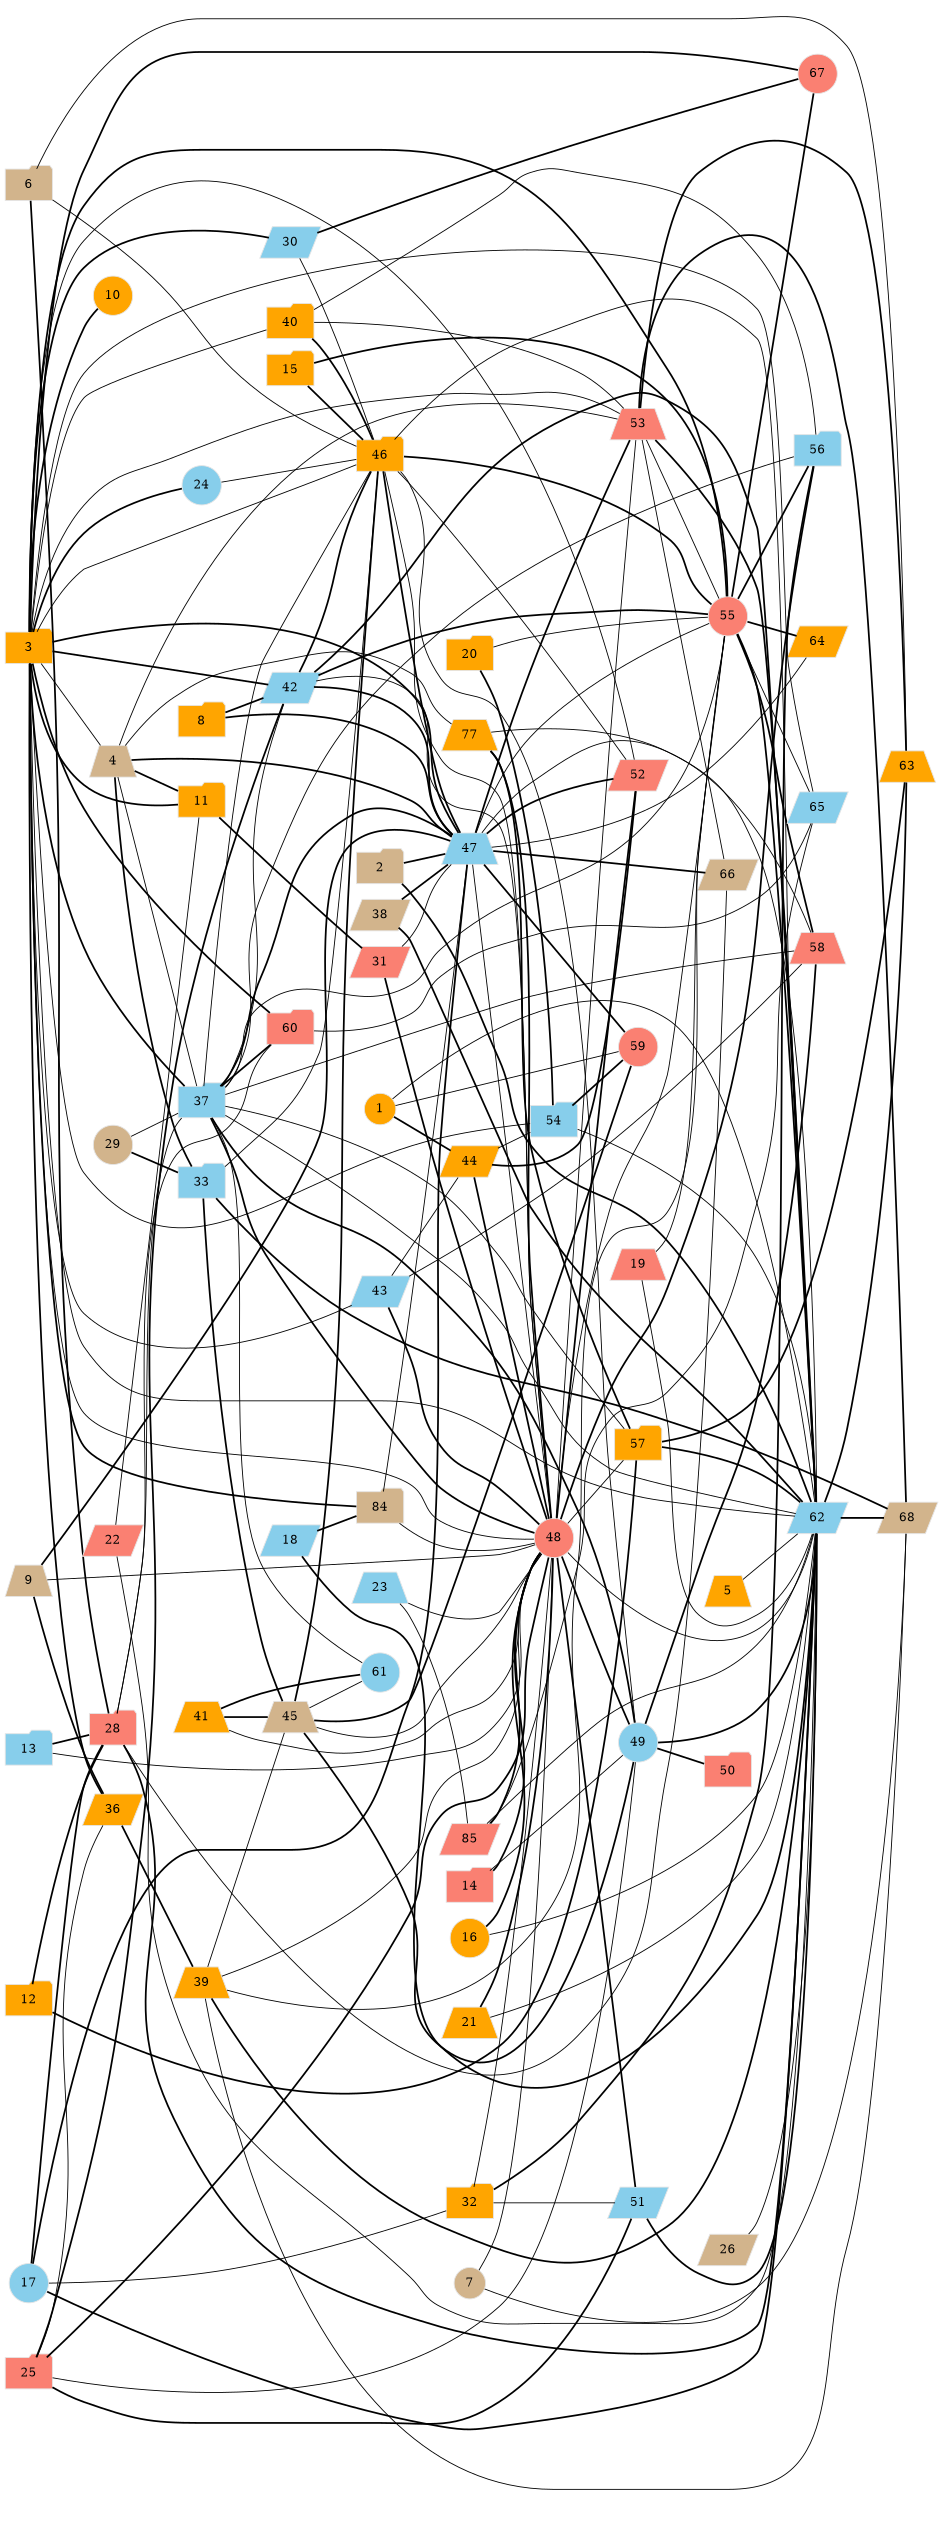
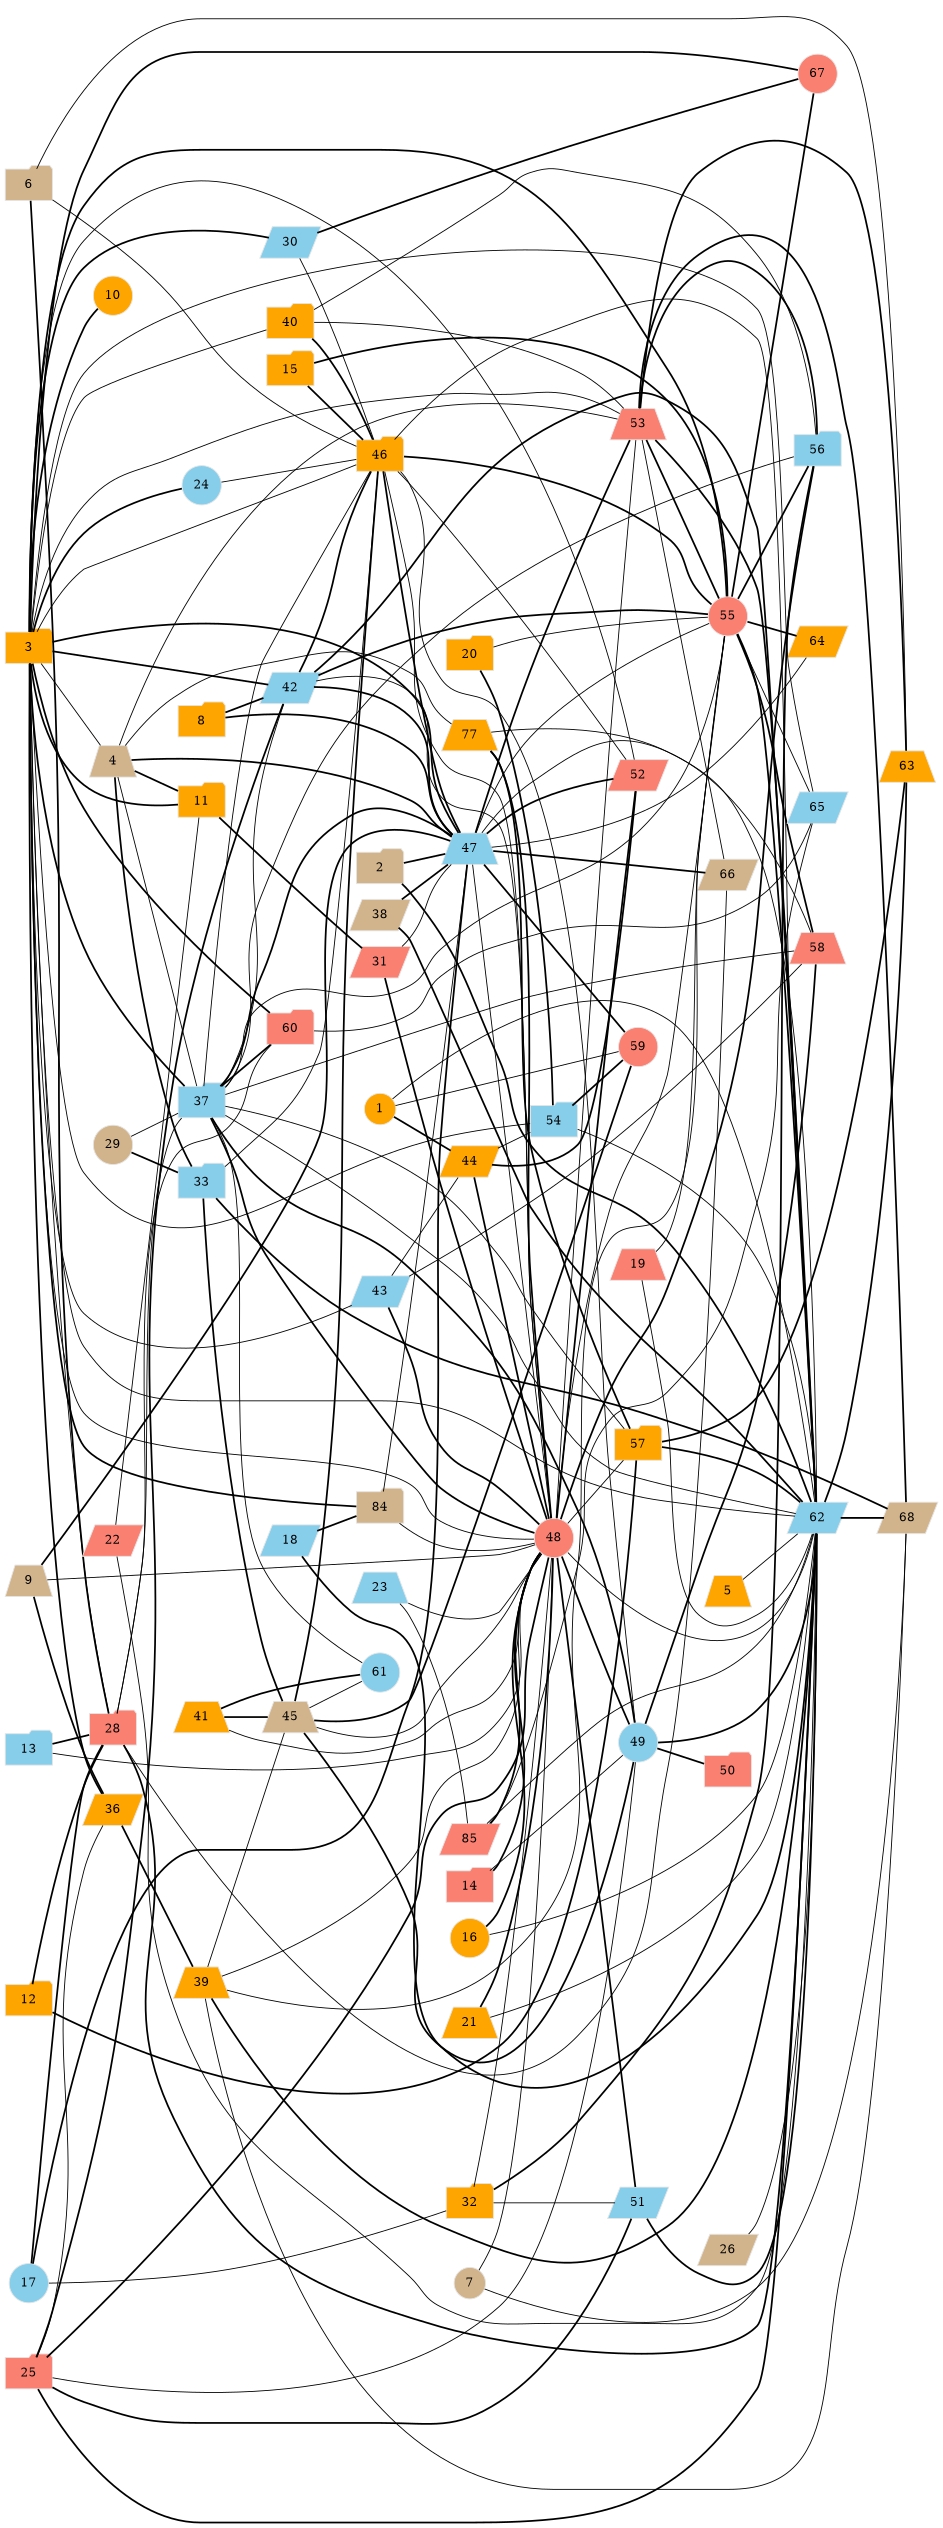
none -> (741, 263)
(683, 519) -> (683, 519)
none -> (52, 1190)
(766, 2317) -> (761, 2372)
